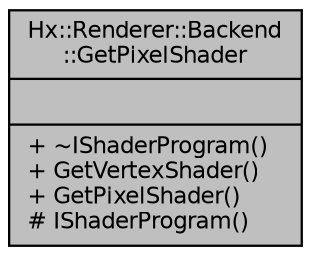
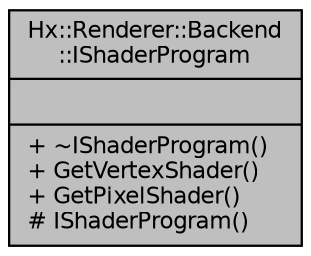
(155, 56) -> (155, 56)
